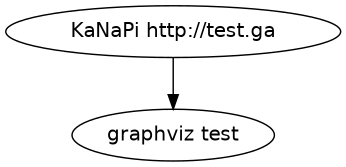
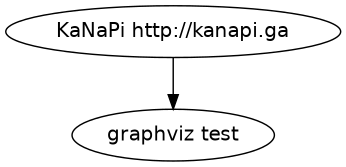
(173, 32) -> (173, 32)
